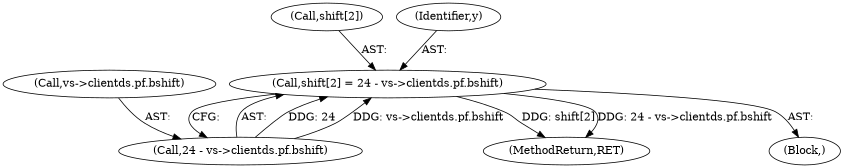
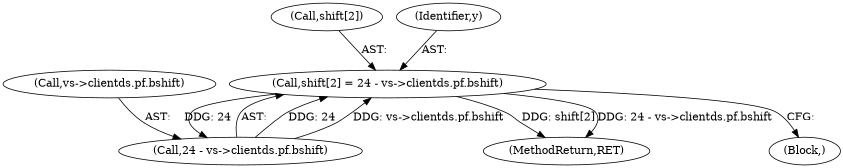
(208, 118) -> (208, 118)
(802, 118) -> (802, 118)
